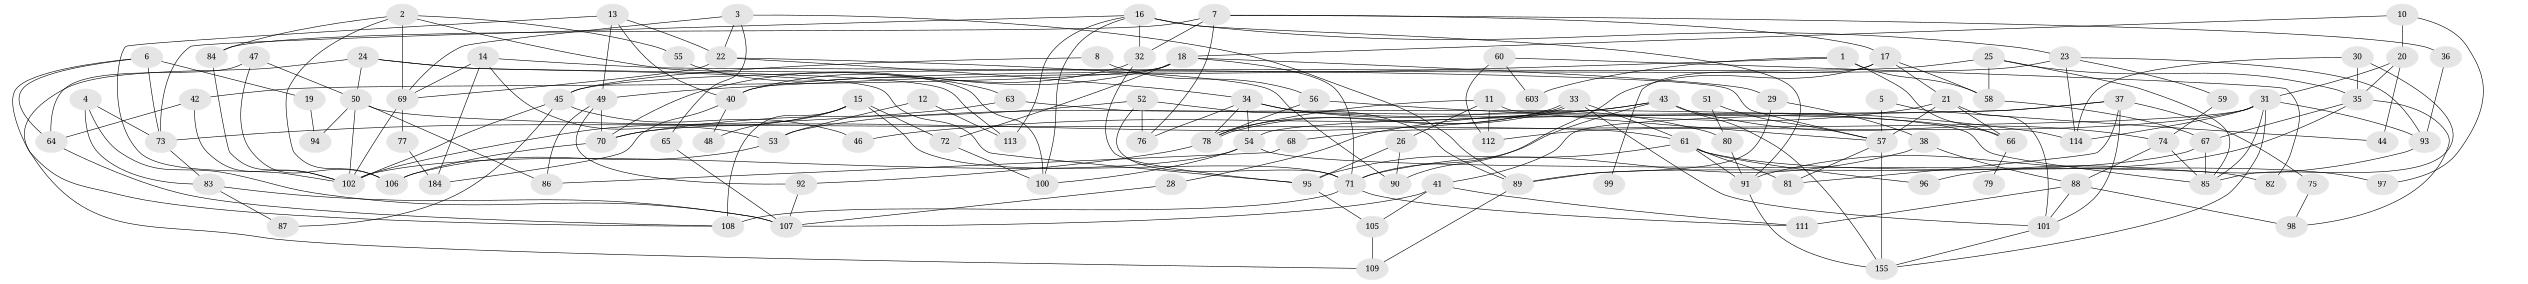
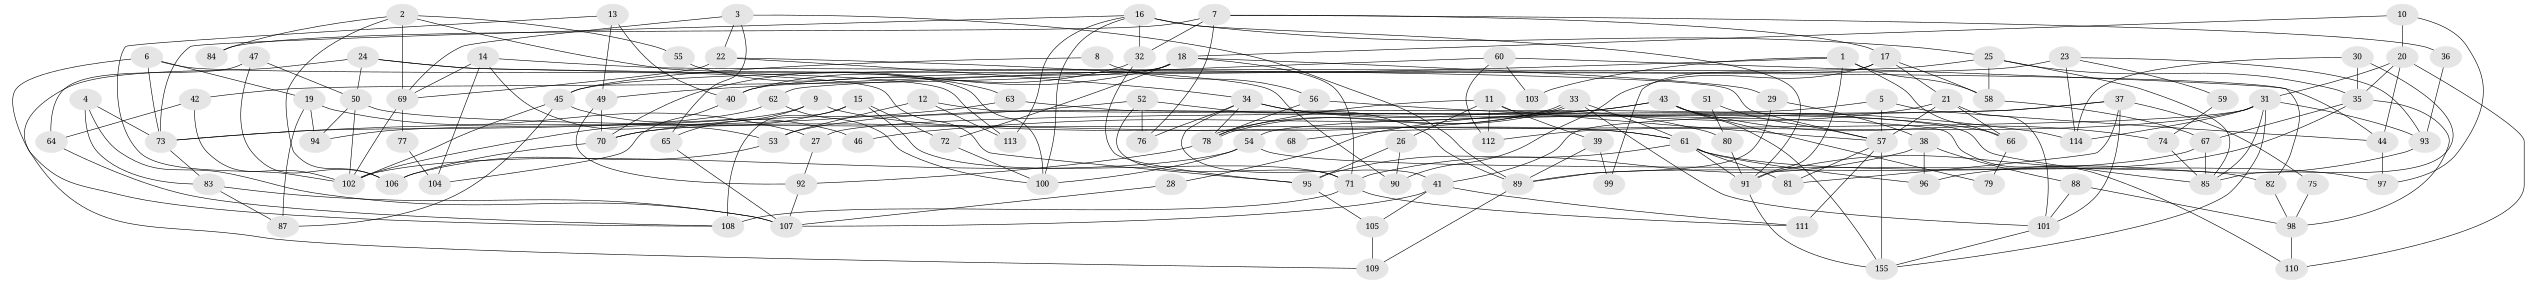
(670, 35) -> none
(1602, 36) -> (1564, 39)
(27, 85) -> (1272, 72)
none -> (773, 100)
none -> (816, 100)
(1532, 100) -> (1532, 100)
(1248, 117) -> (1188, 154)
(1578, 124) -> (1825, 145)
(709, 142) -> none
none -> (816, 142)
none -> (1598, 142)
none -> (1815, 150)
(2132, 157) -> none
(239, 161) -> none
none -> (288, 162)
none -> (1924, 163)
none -> (2382, 163)
(435, 184) -> (435, 184)
(547, 184) -> none
(1939, 206) -> (1842, 184)
none -> (2281, 206)
none -> (2292, 269)
